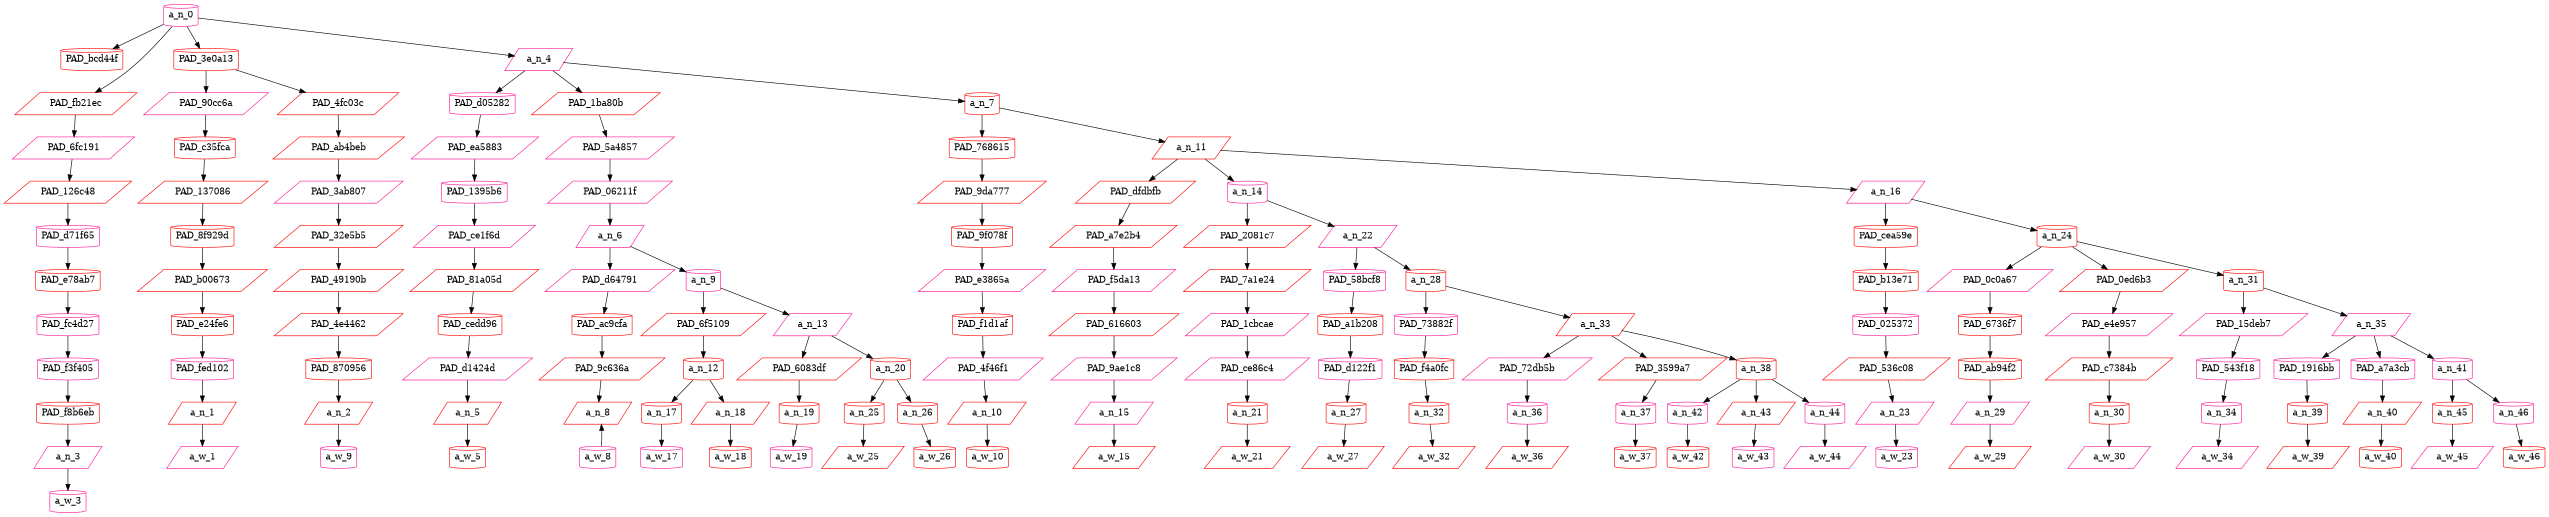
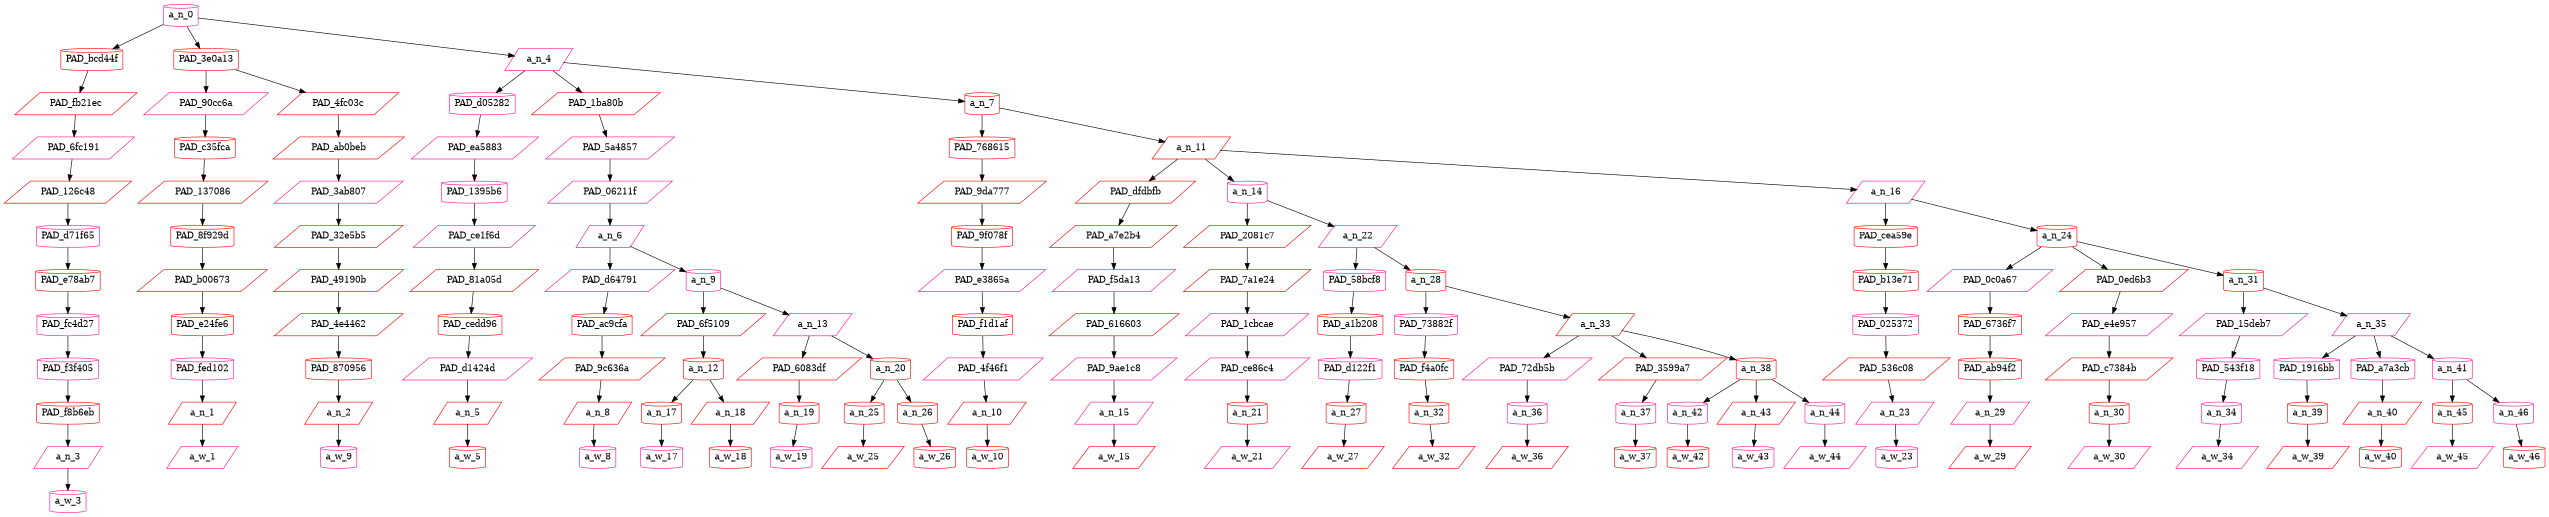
(139, 61) -> (85, 79)
(339, 148) -> (339, 148)
(602, 438) -> (594, 432)
(1247, 457) -> (1247, 457)
